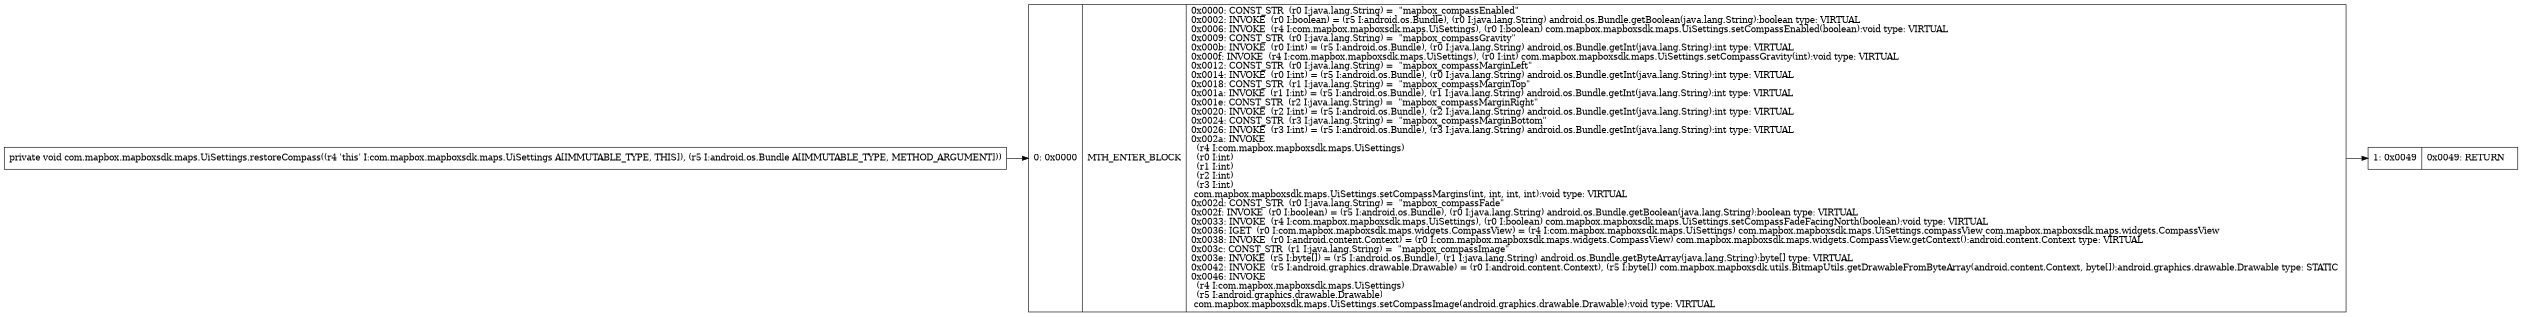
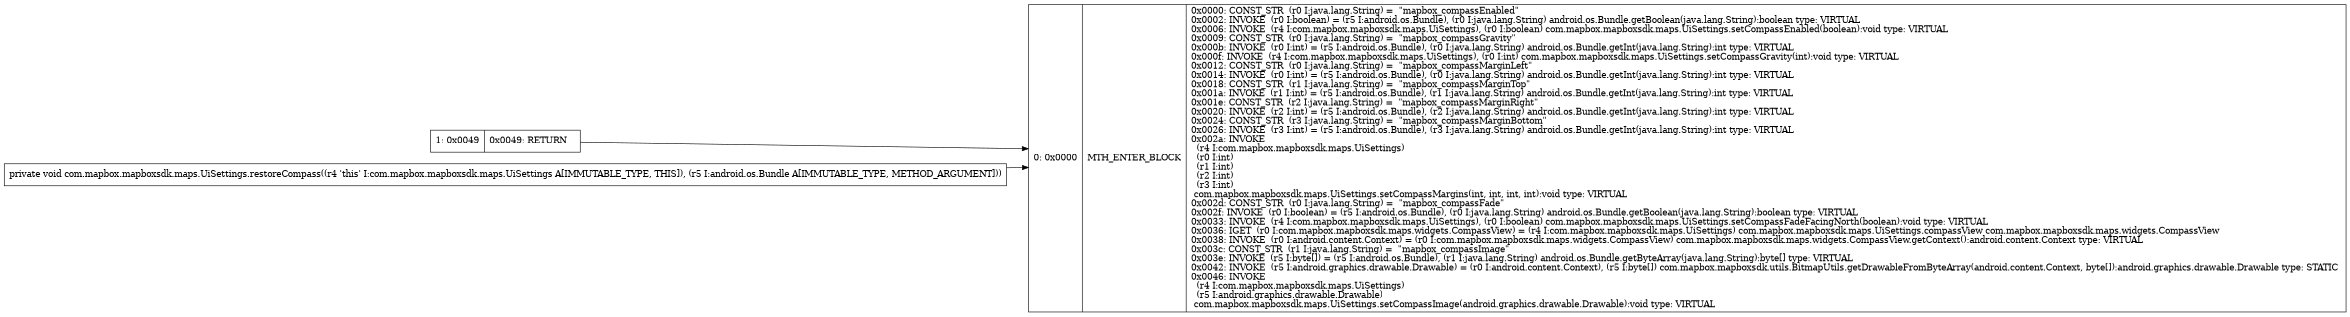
(2354, 158) -> (801, 145)
